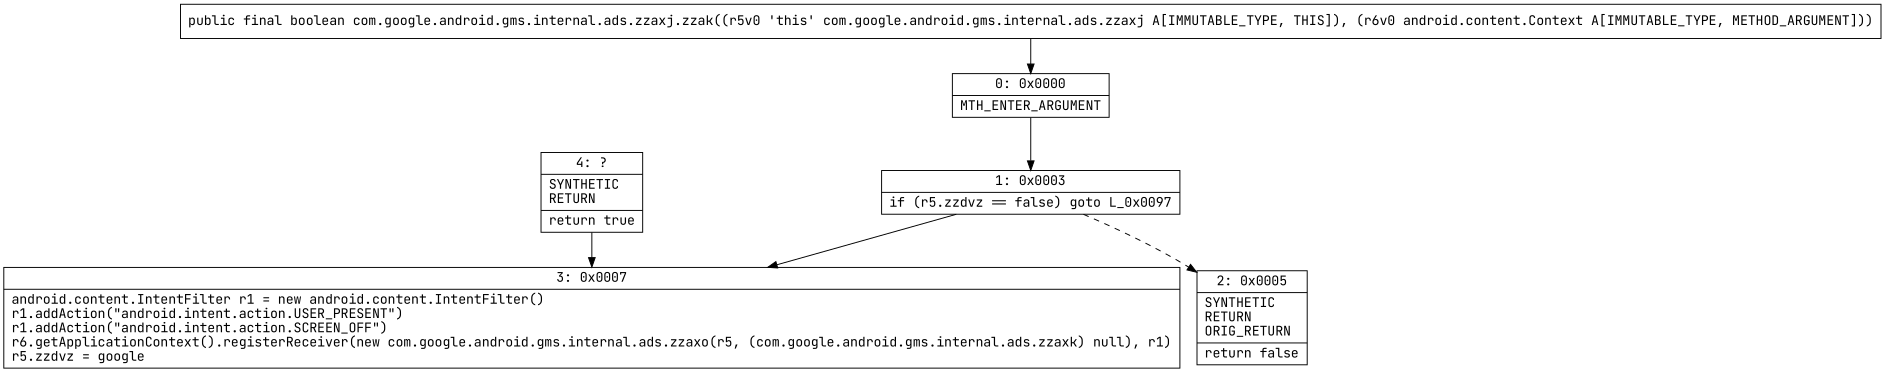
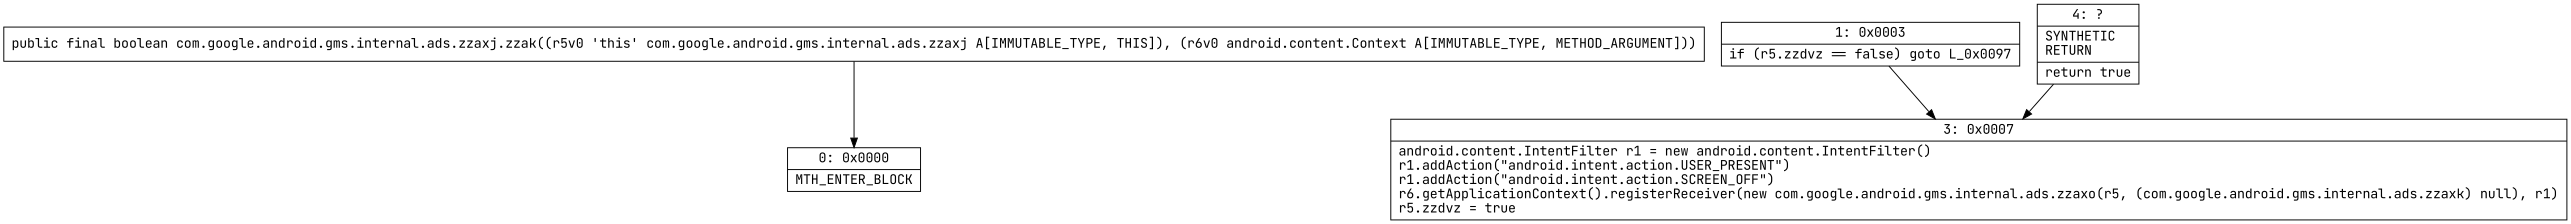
(1031, 106) -> (854, 180)
(1031, 139) -> none
(1252, 318) -> none
(78, 357) -> (1457, 209)
